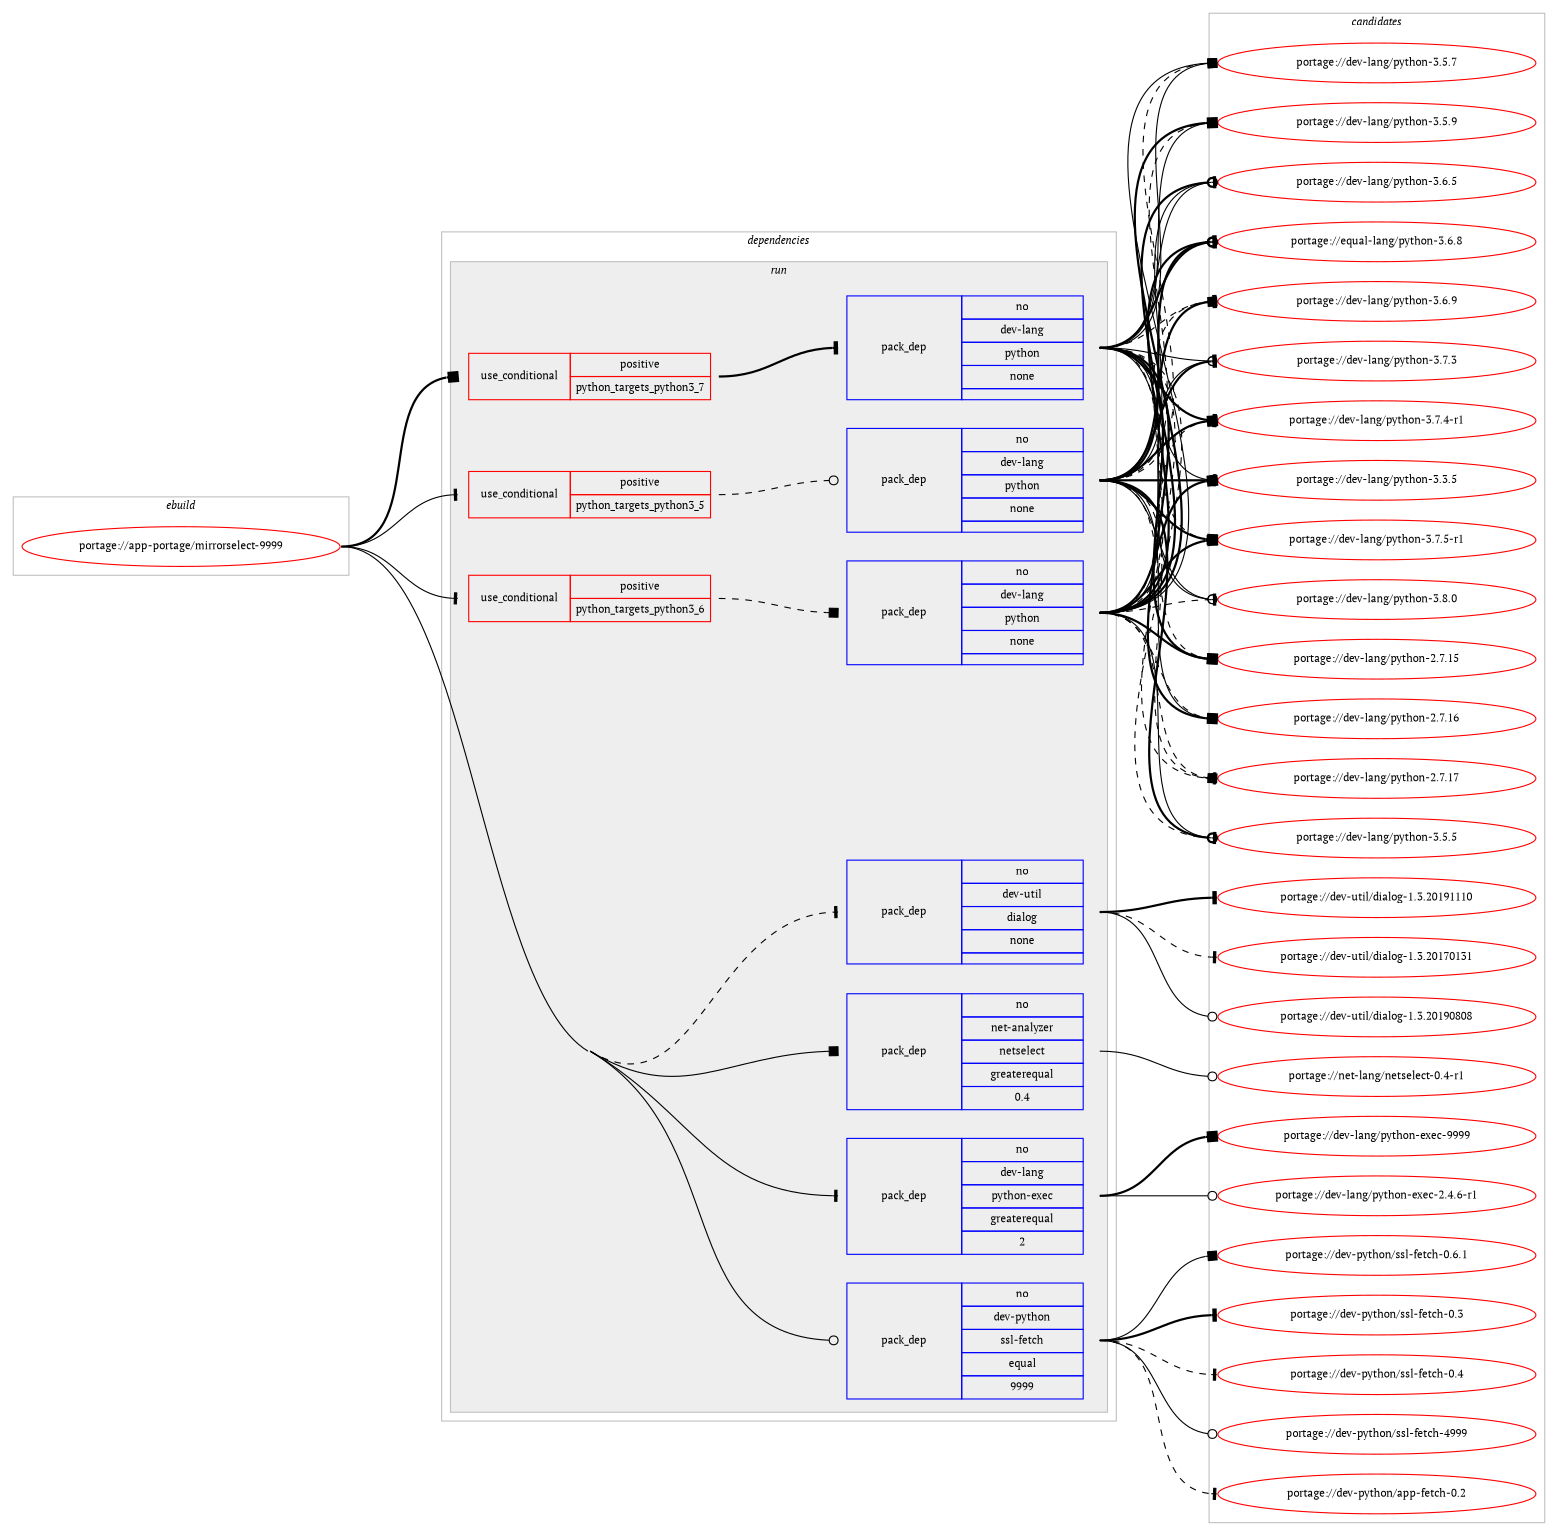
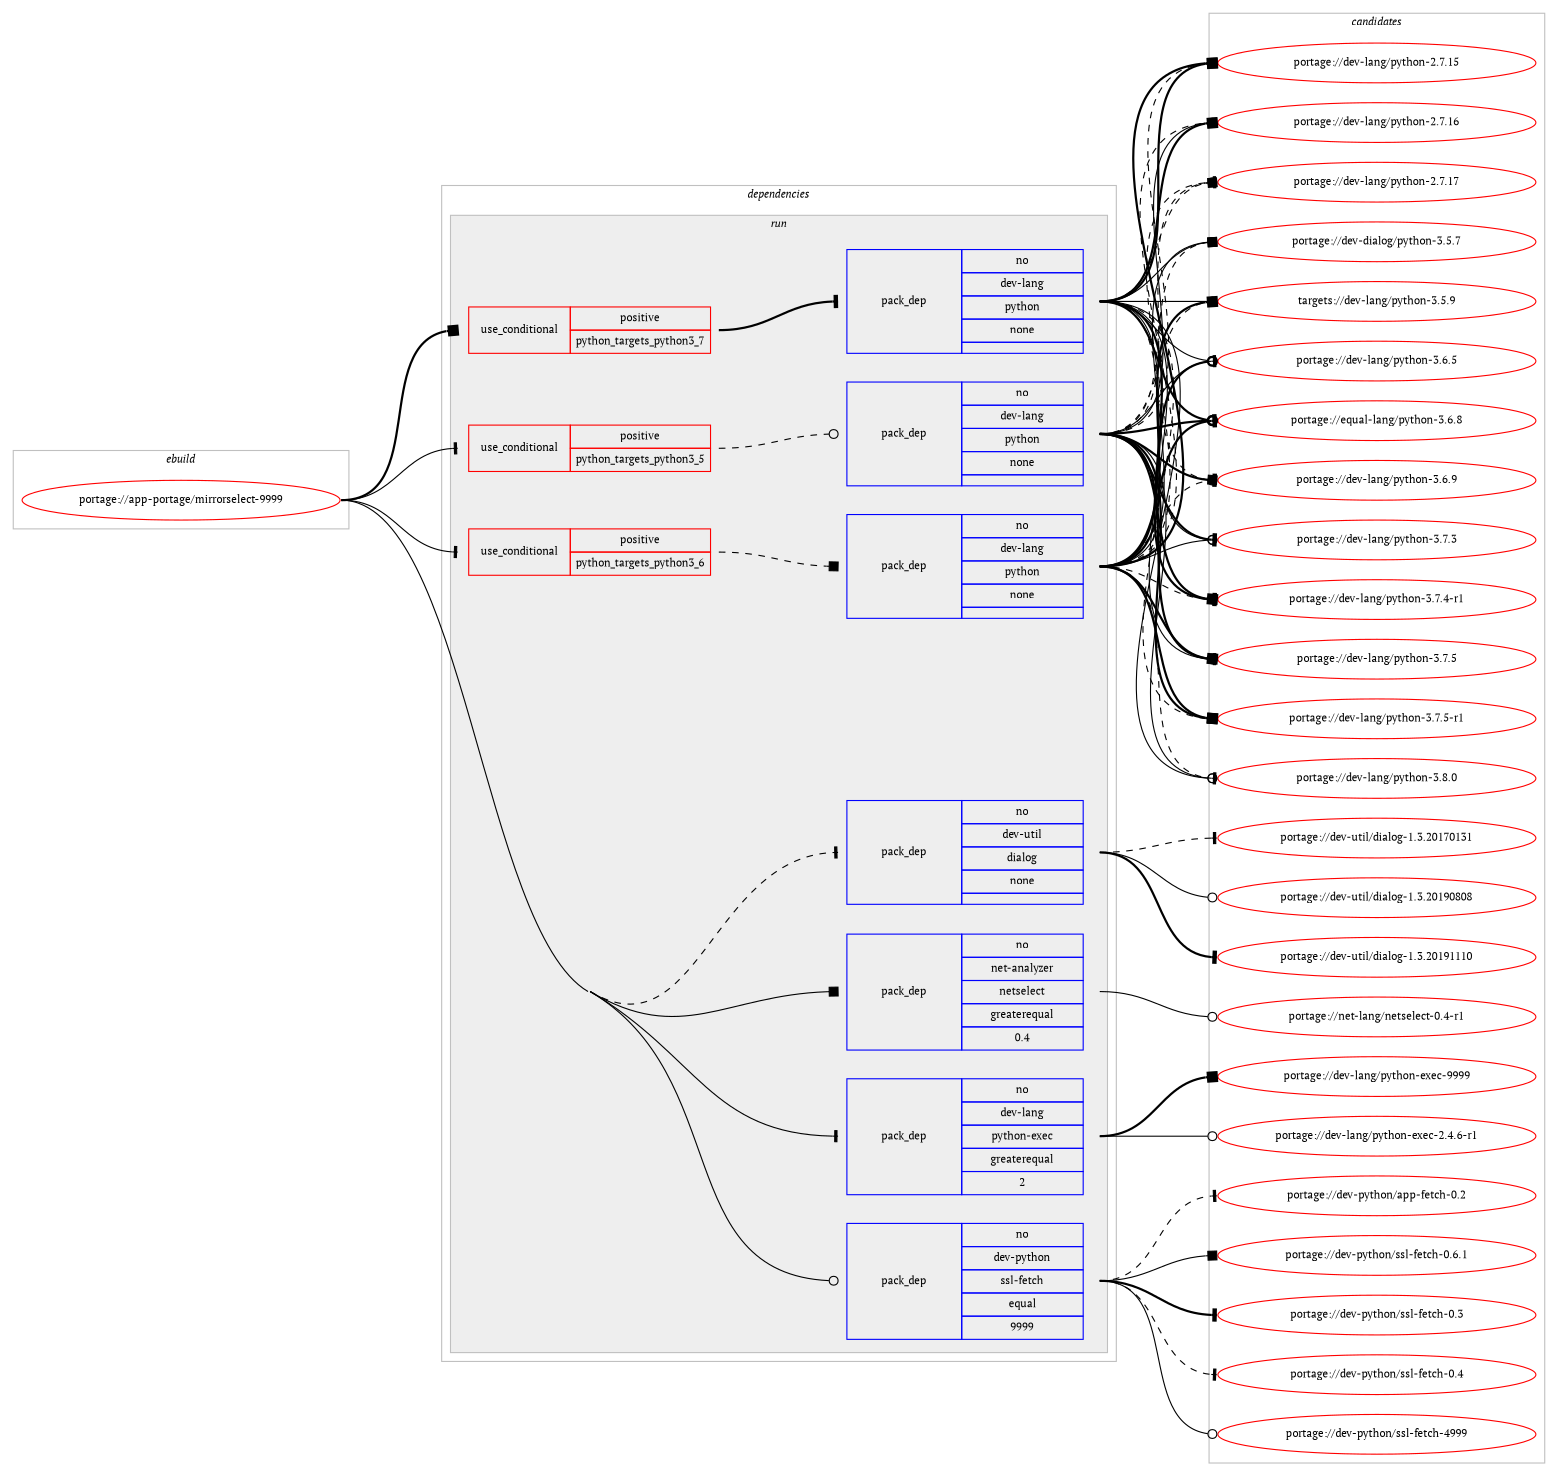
(1377, 63) -> (1377, 242)
(1377, 123) -> (1377, 301)
(1377, 480) -> (1377, 659)
(1377, 838) -> none
